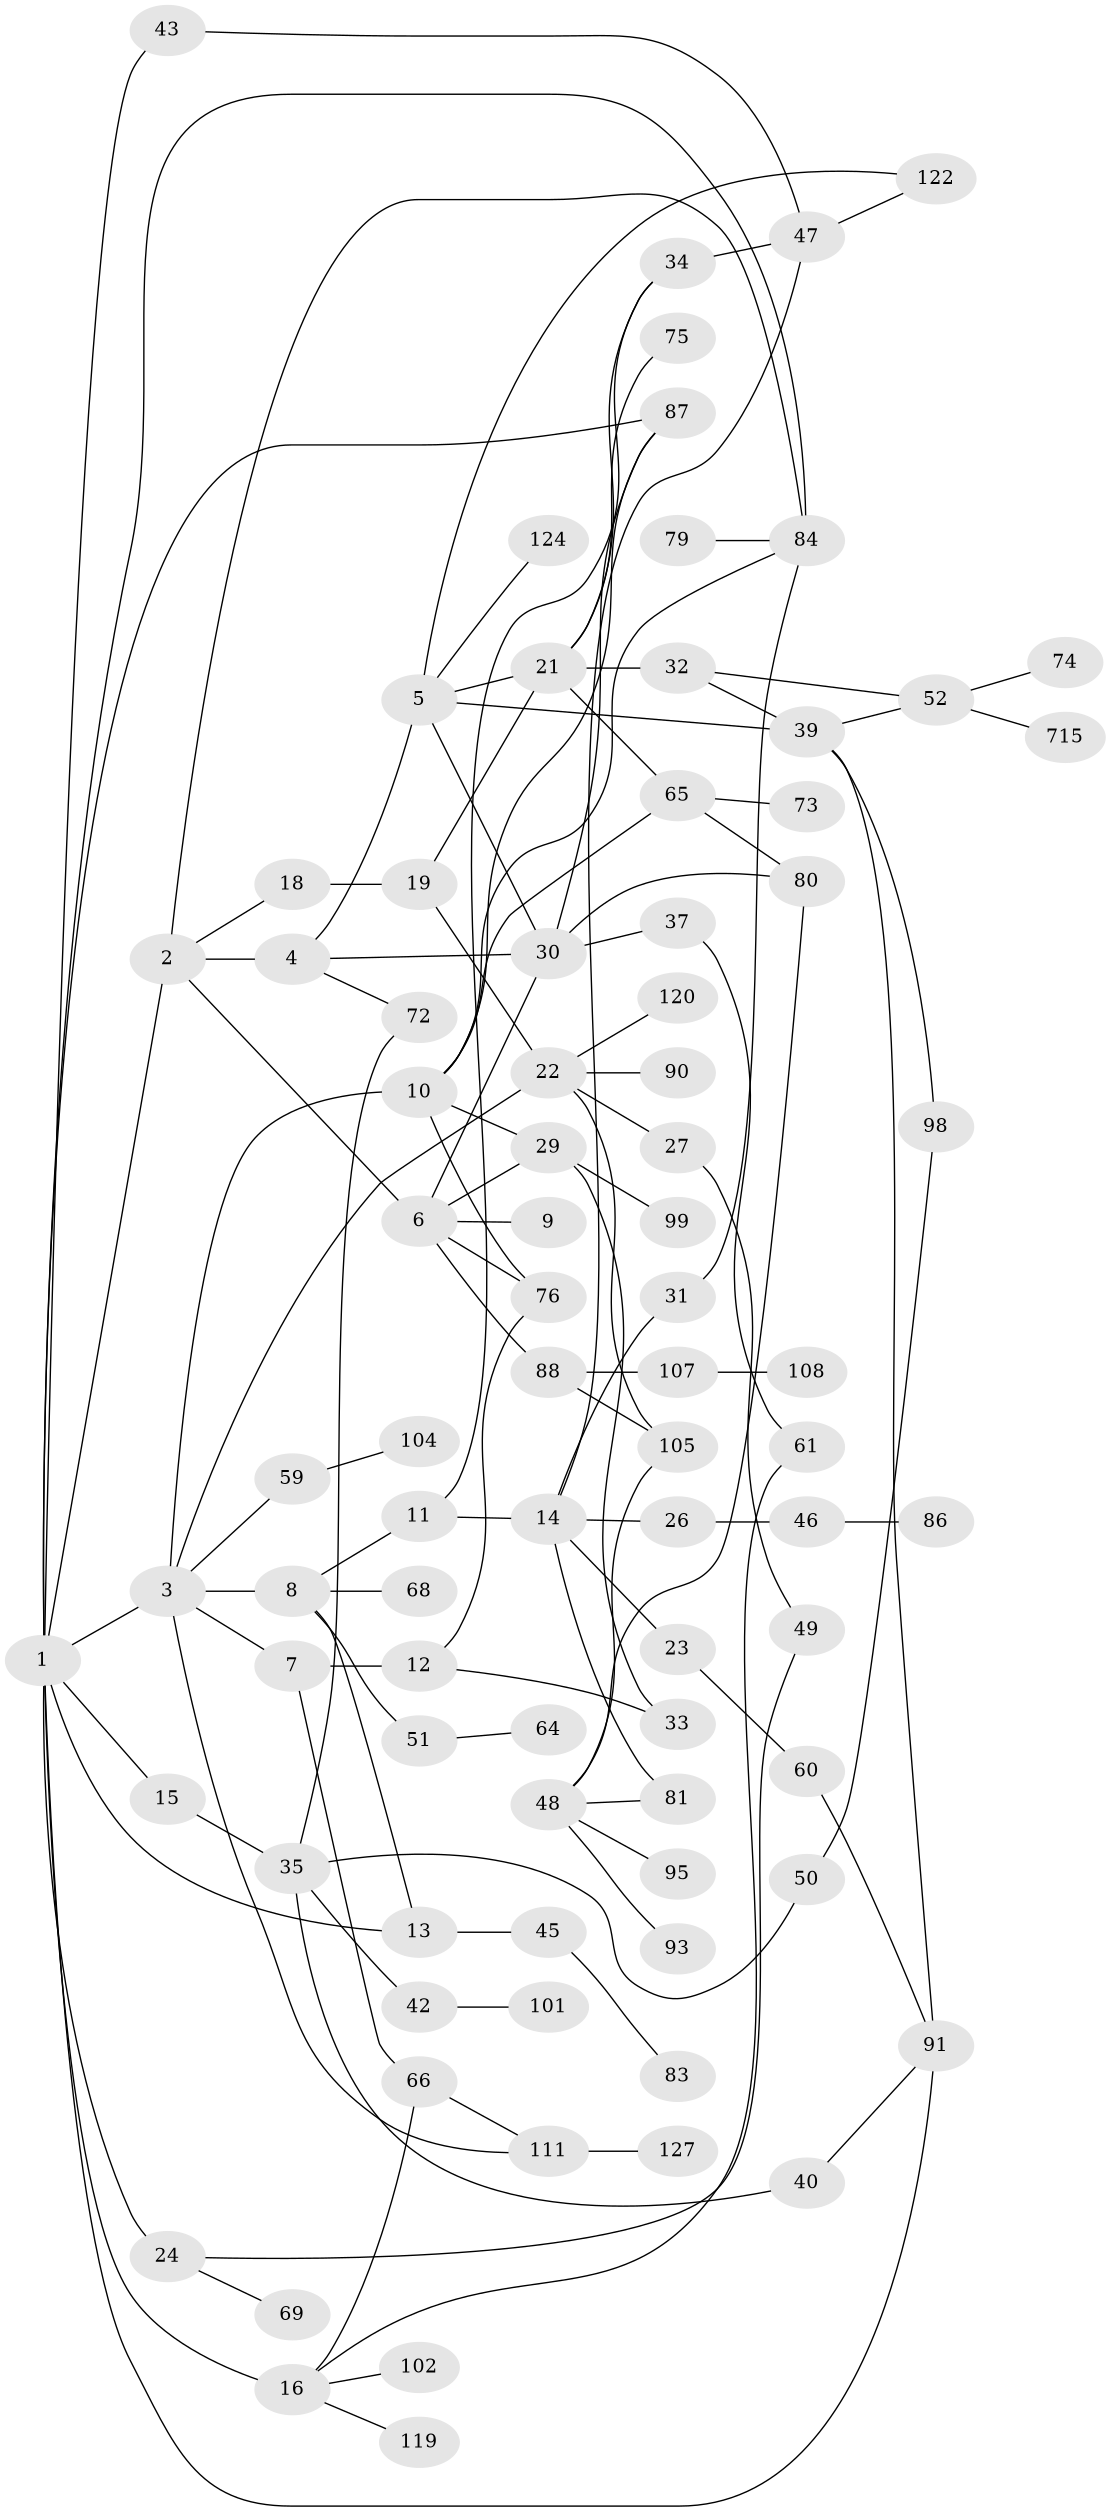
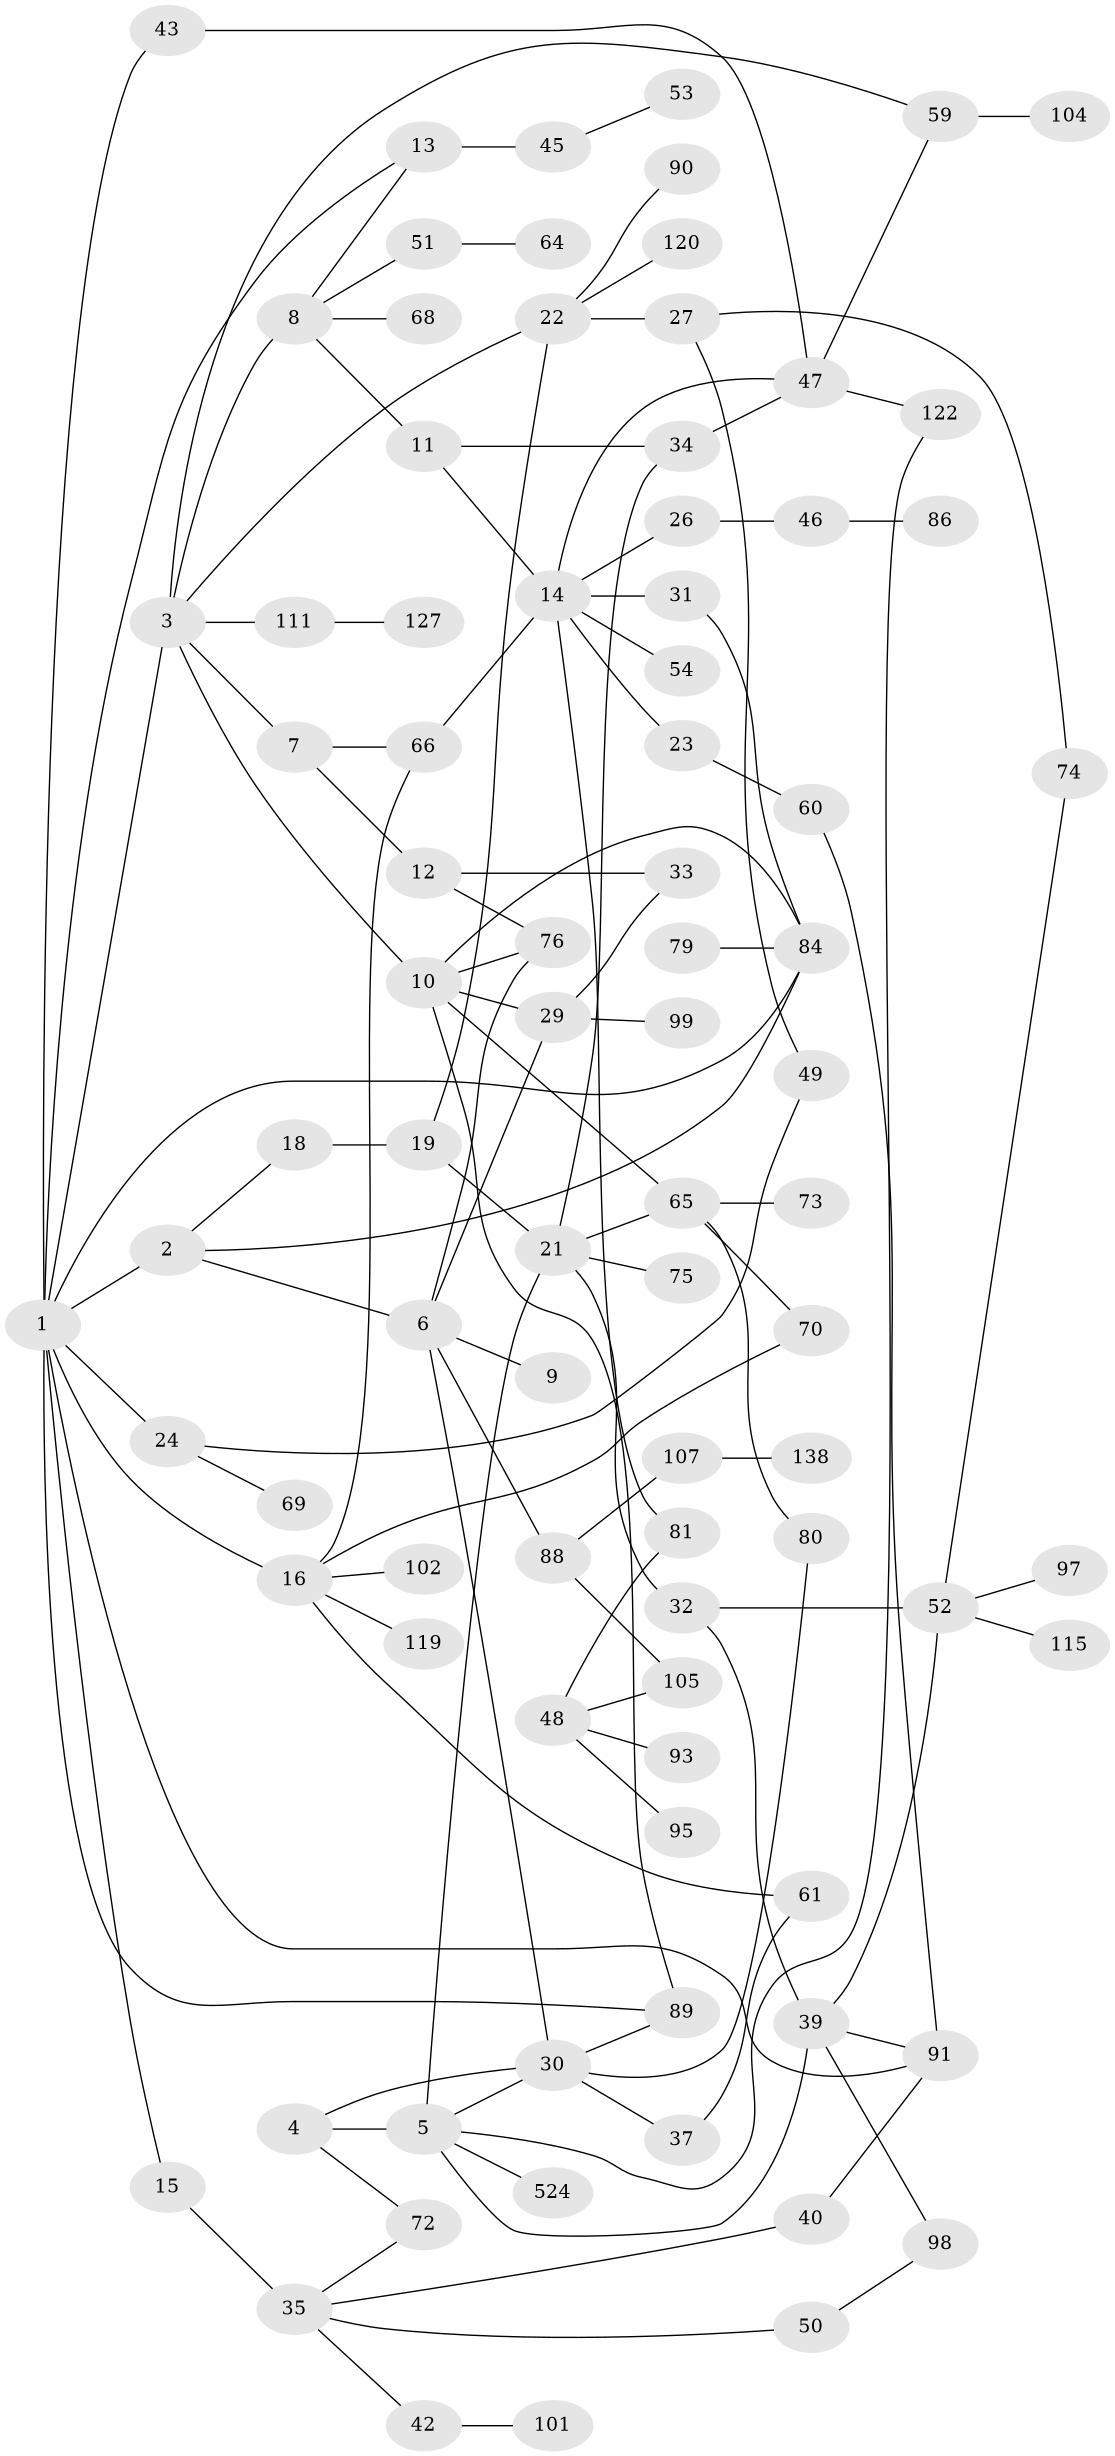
none -> (876, 249)
(678, 413) -> (682, 2013)
none -> (1006, 424)
(549, 541) -> (553, 2193)
none -> (682, 671)
(1065, 737) -> (1070, 1645)
(230, 959) -> none
(615, 1233) -> none
(761, 1330) -> none
none -> (811, 1331)
(807, 1372) -> (811, 1458)
none -> (1070, 1570)
(678, 2076) -> (682, 94)
(484, 2116) -> (488, 672)
